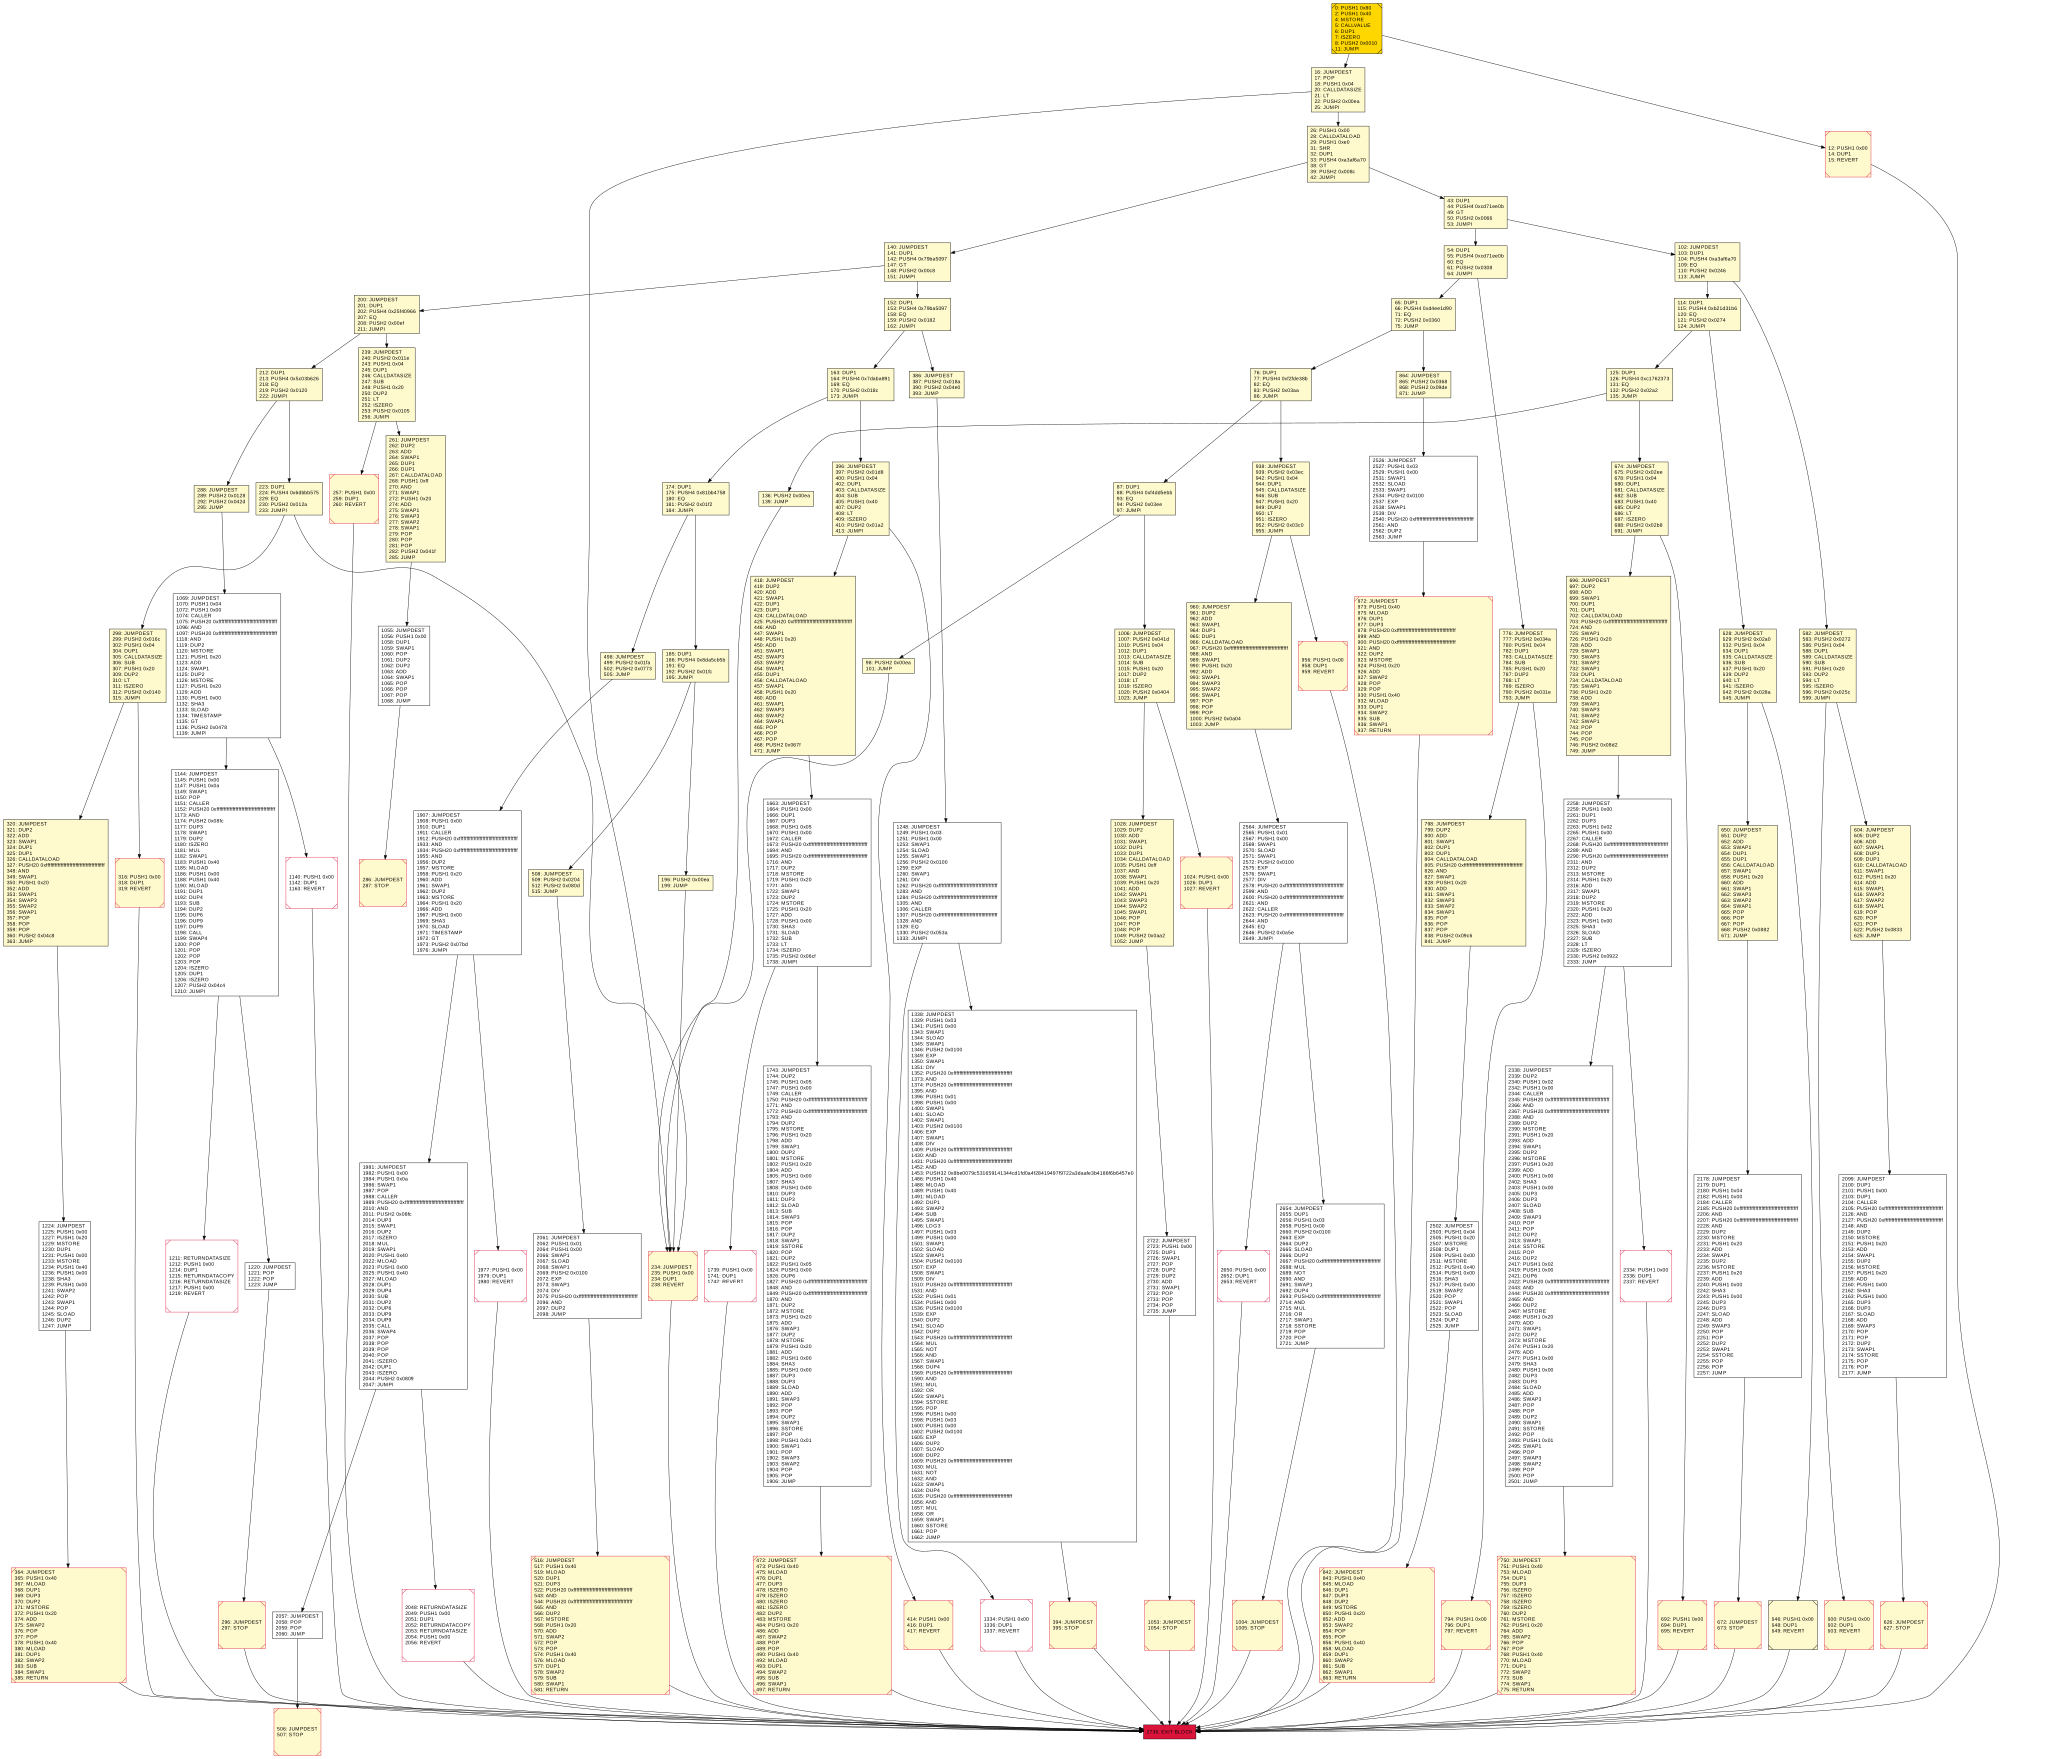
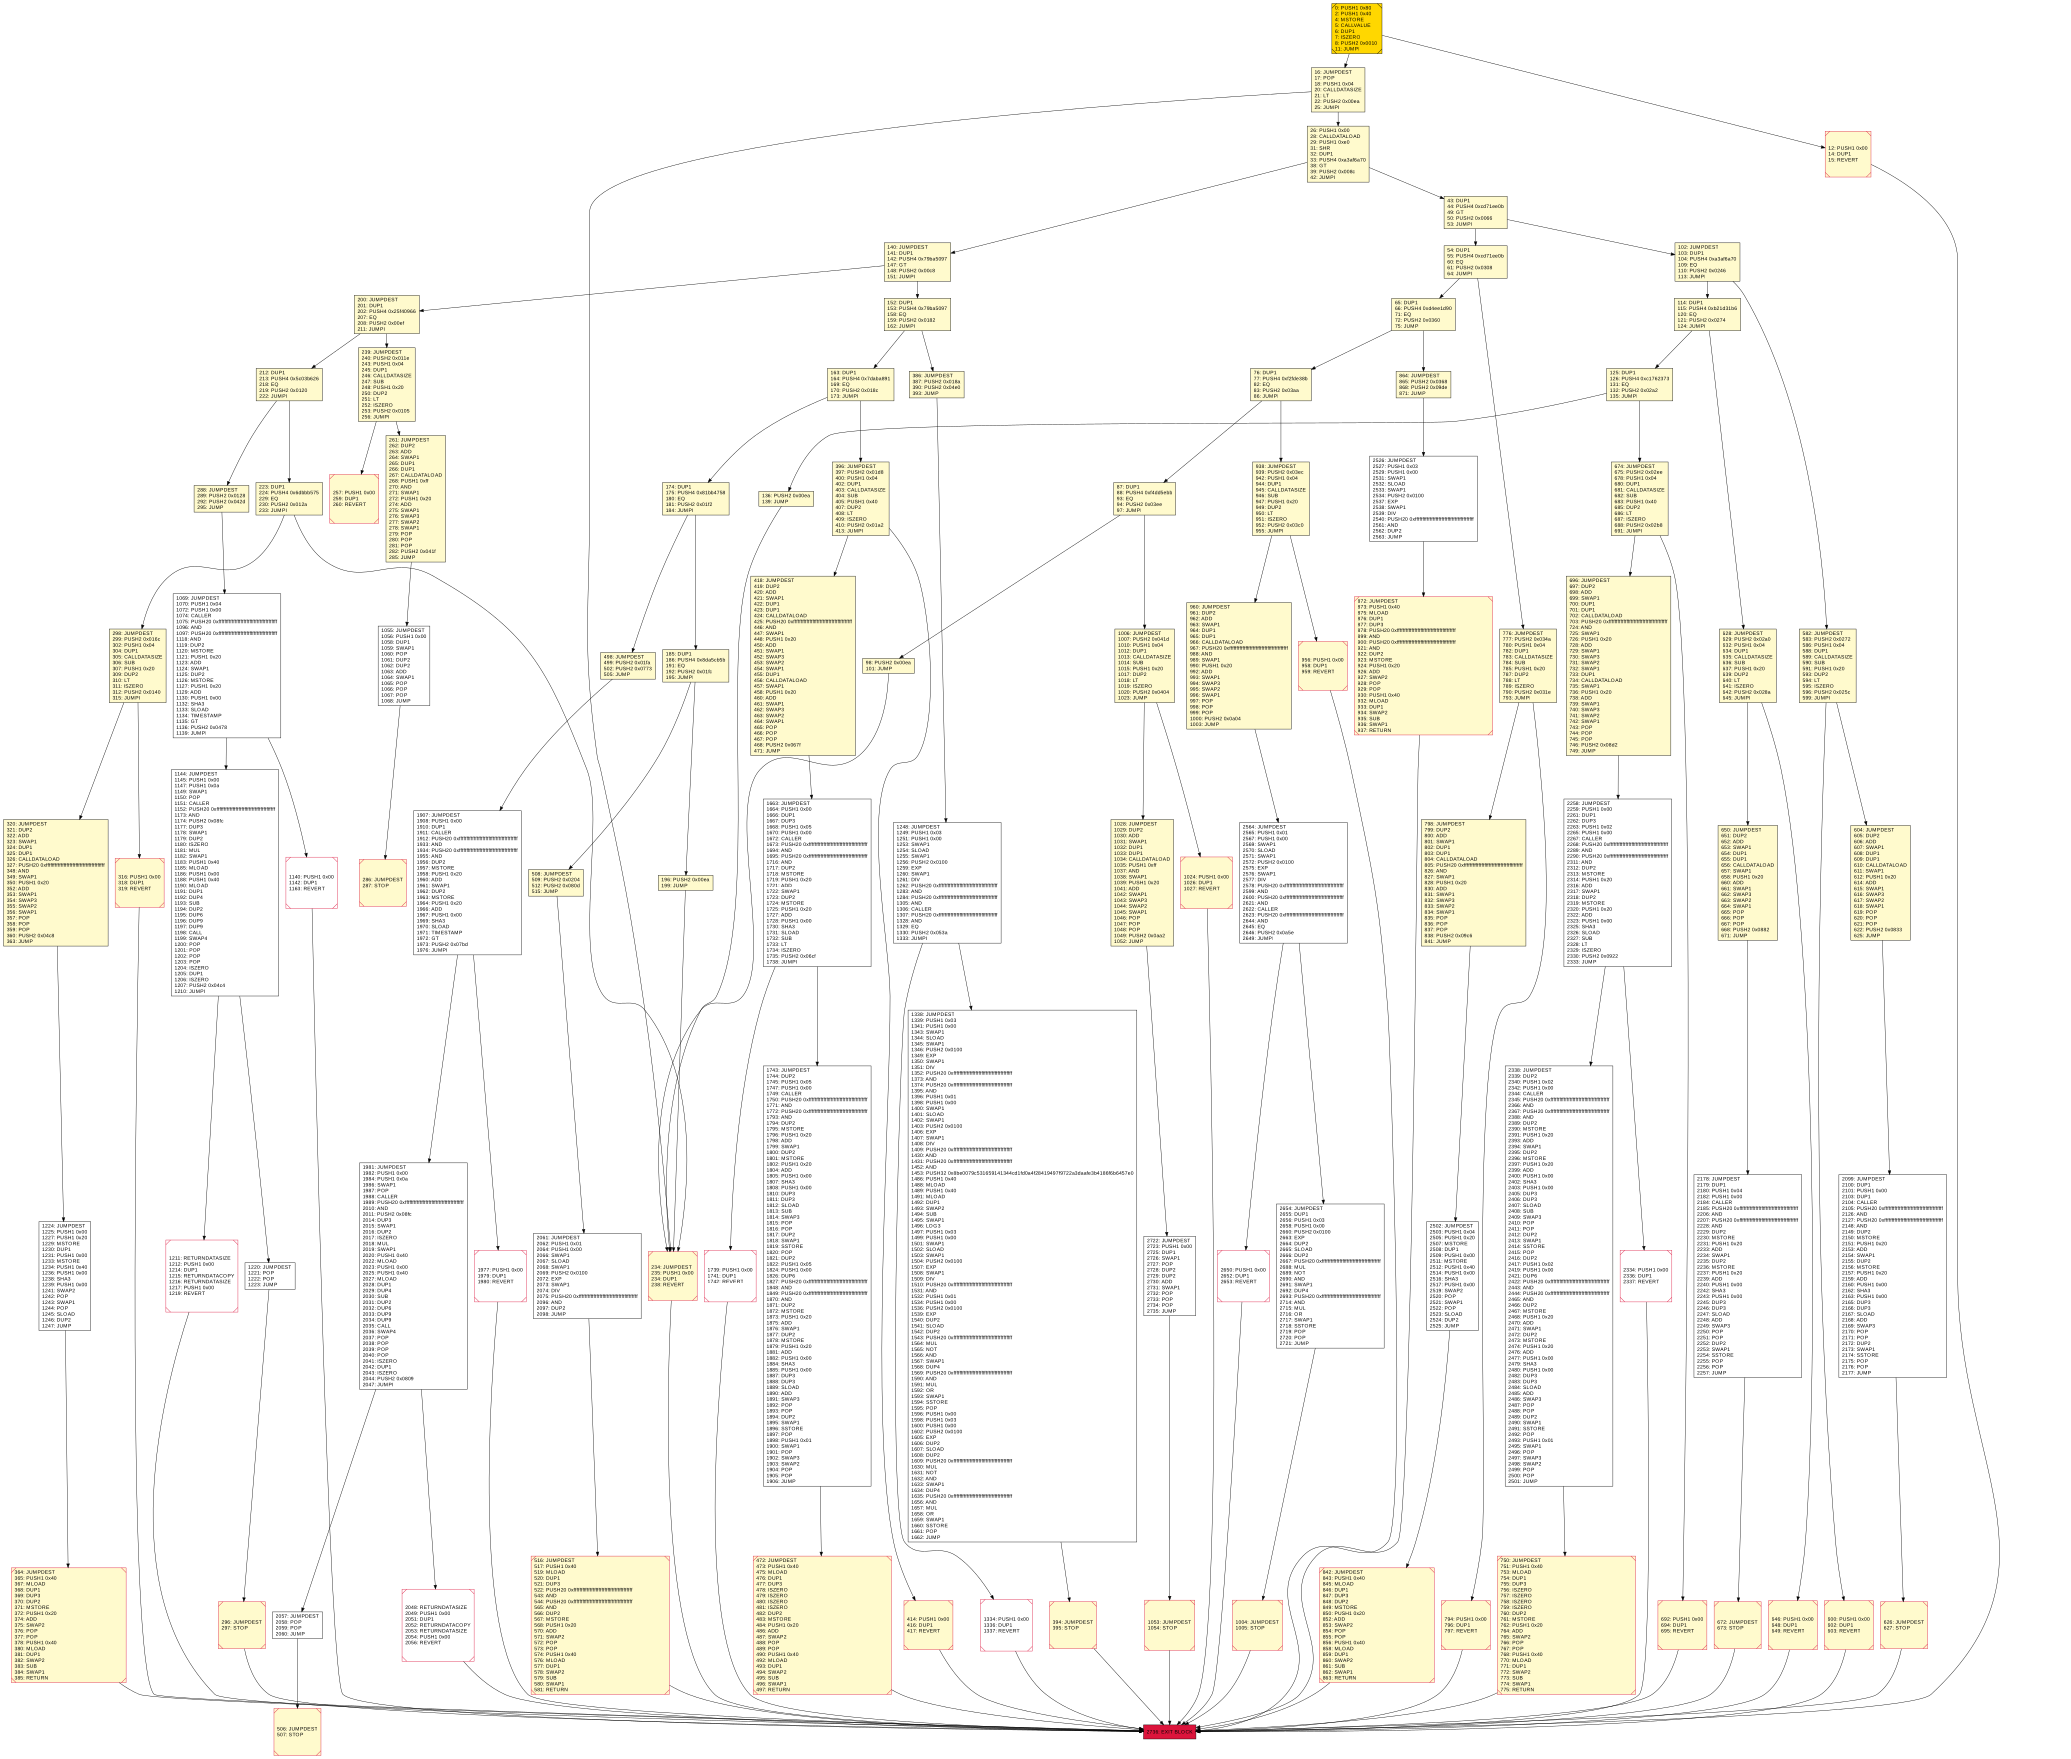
(345, 1438) -> none
(1793, 1625) -> (1793, 1625)
